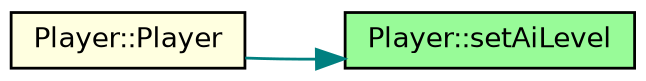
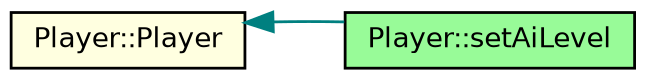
(281, 59) -> (309, 22)
